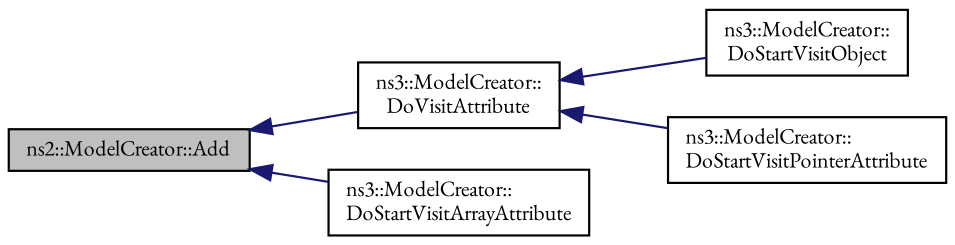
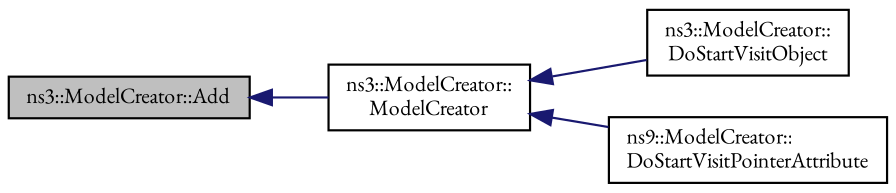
(459, 95) -> (429, 97)
(129, 150) -> (129, 97)
(807, 150) -> (748, 150)
(459, 203) -> none
